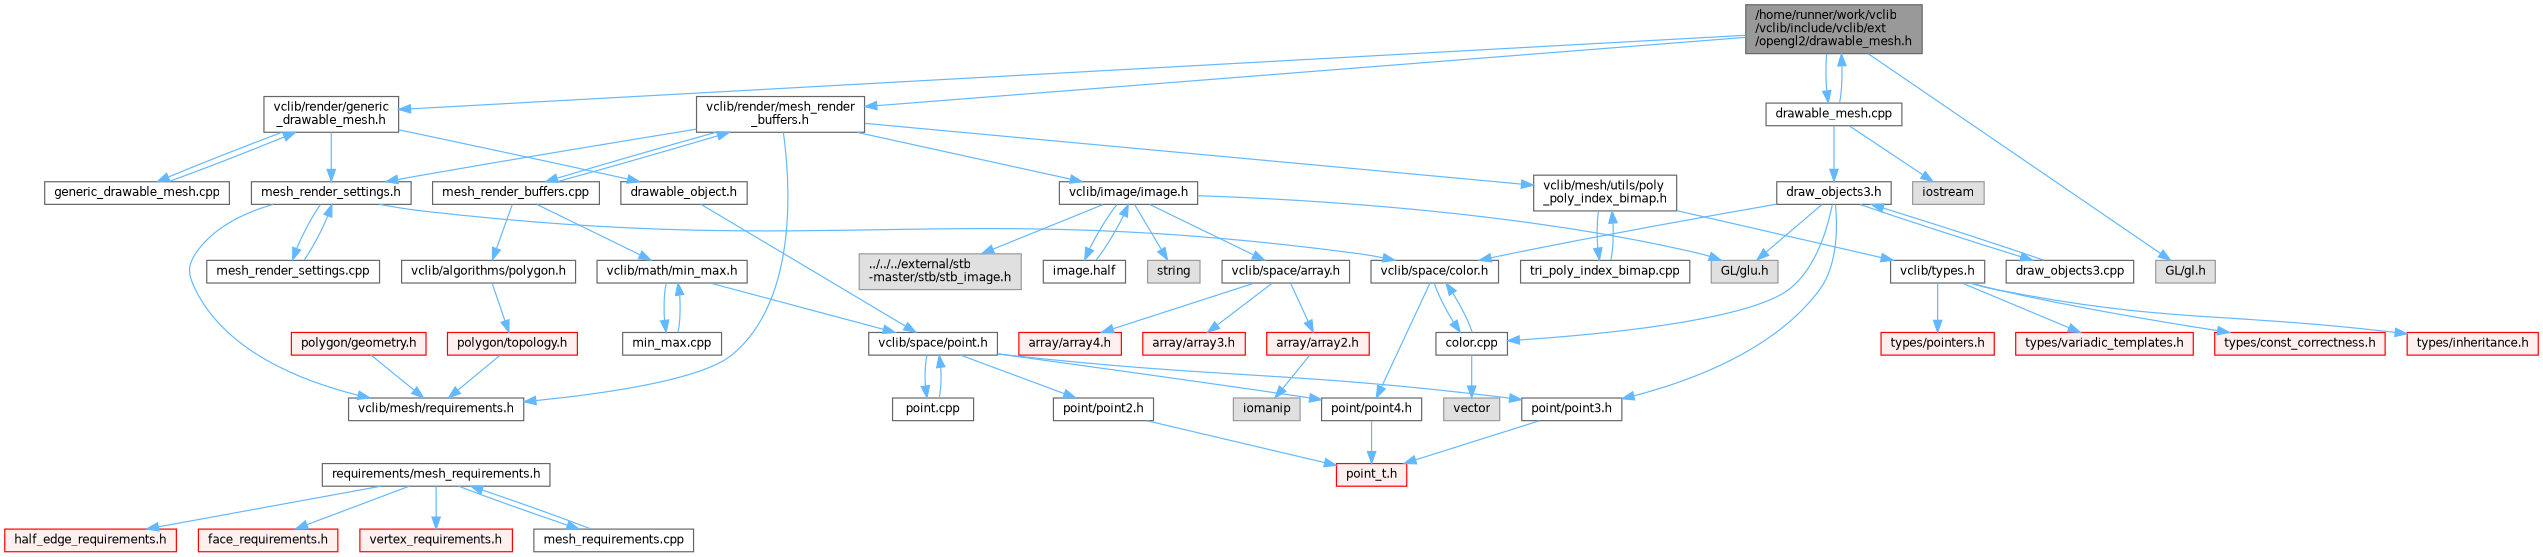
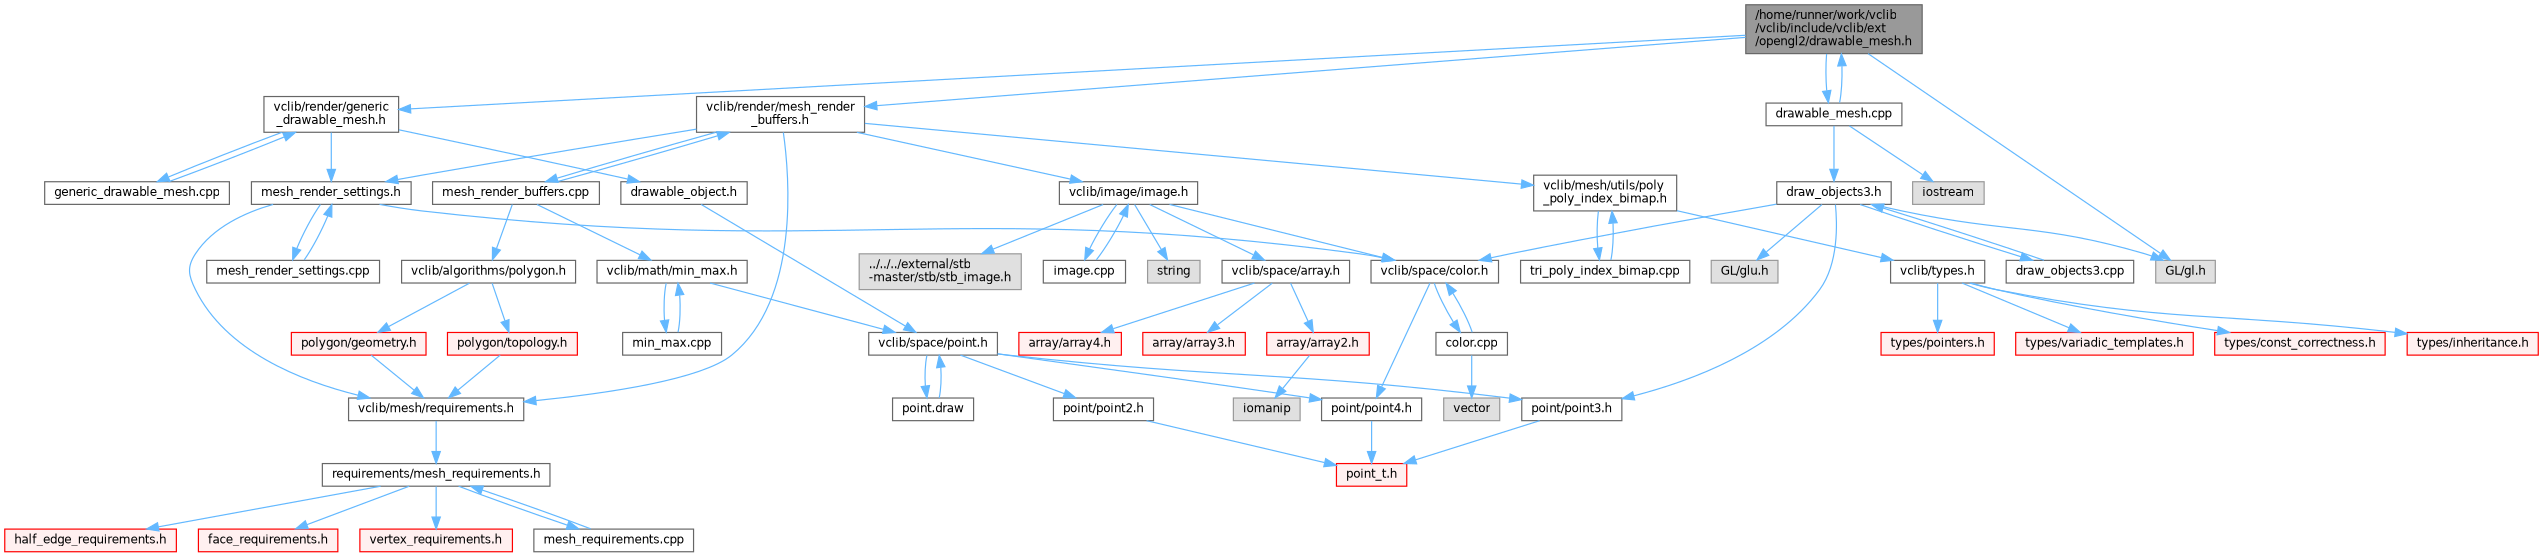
(1455, 214) -> (1276, 231)
(1084, 272) -> (1084, 272)
none -> (429, 305)
(1705, 318) -> (2013, 228)
(933, 409) -> (933, 409)
none -> (436, 436)
